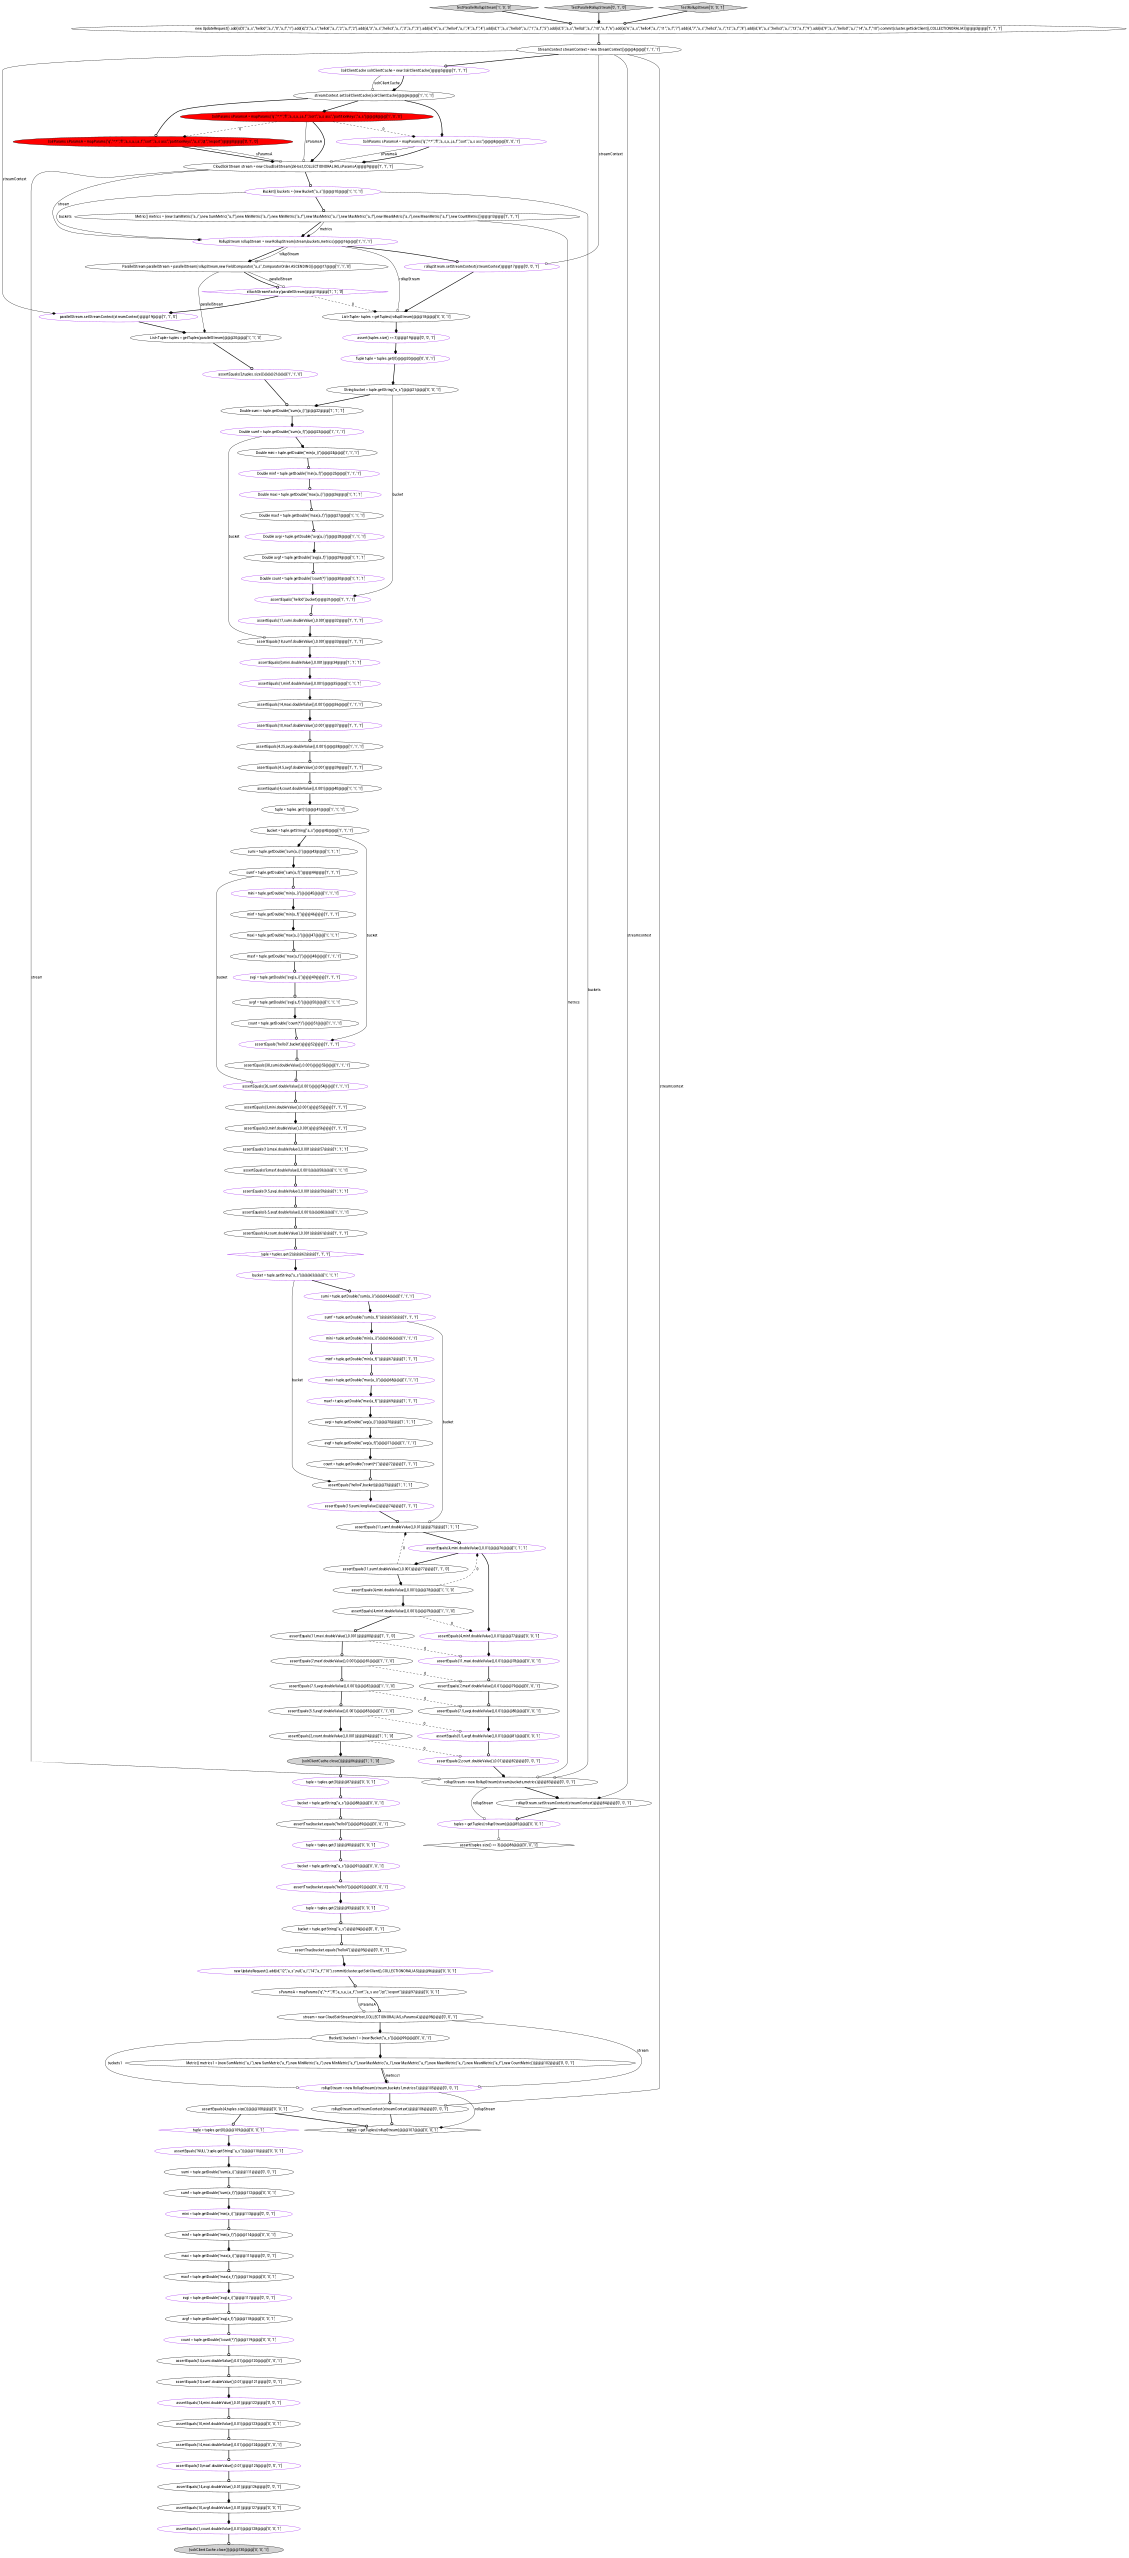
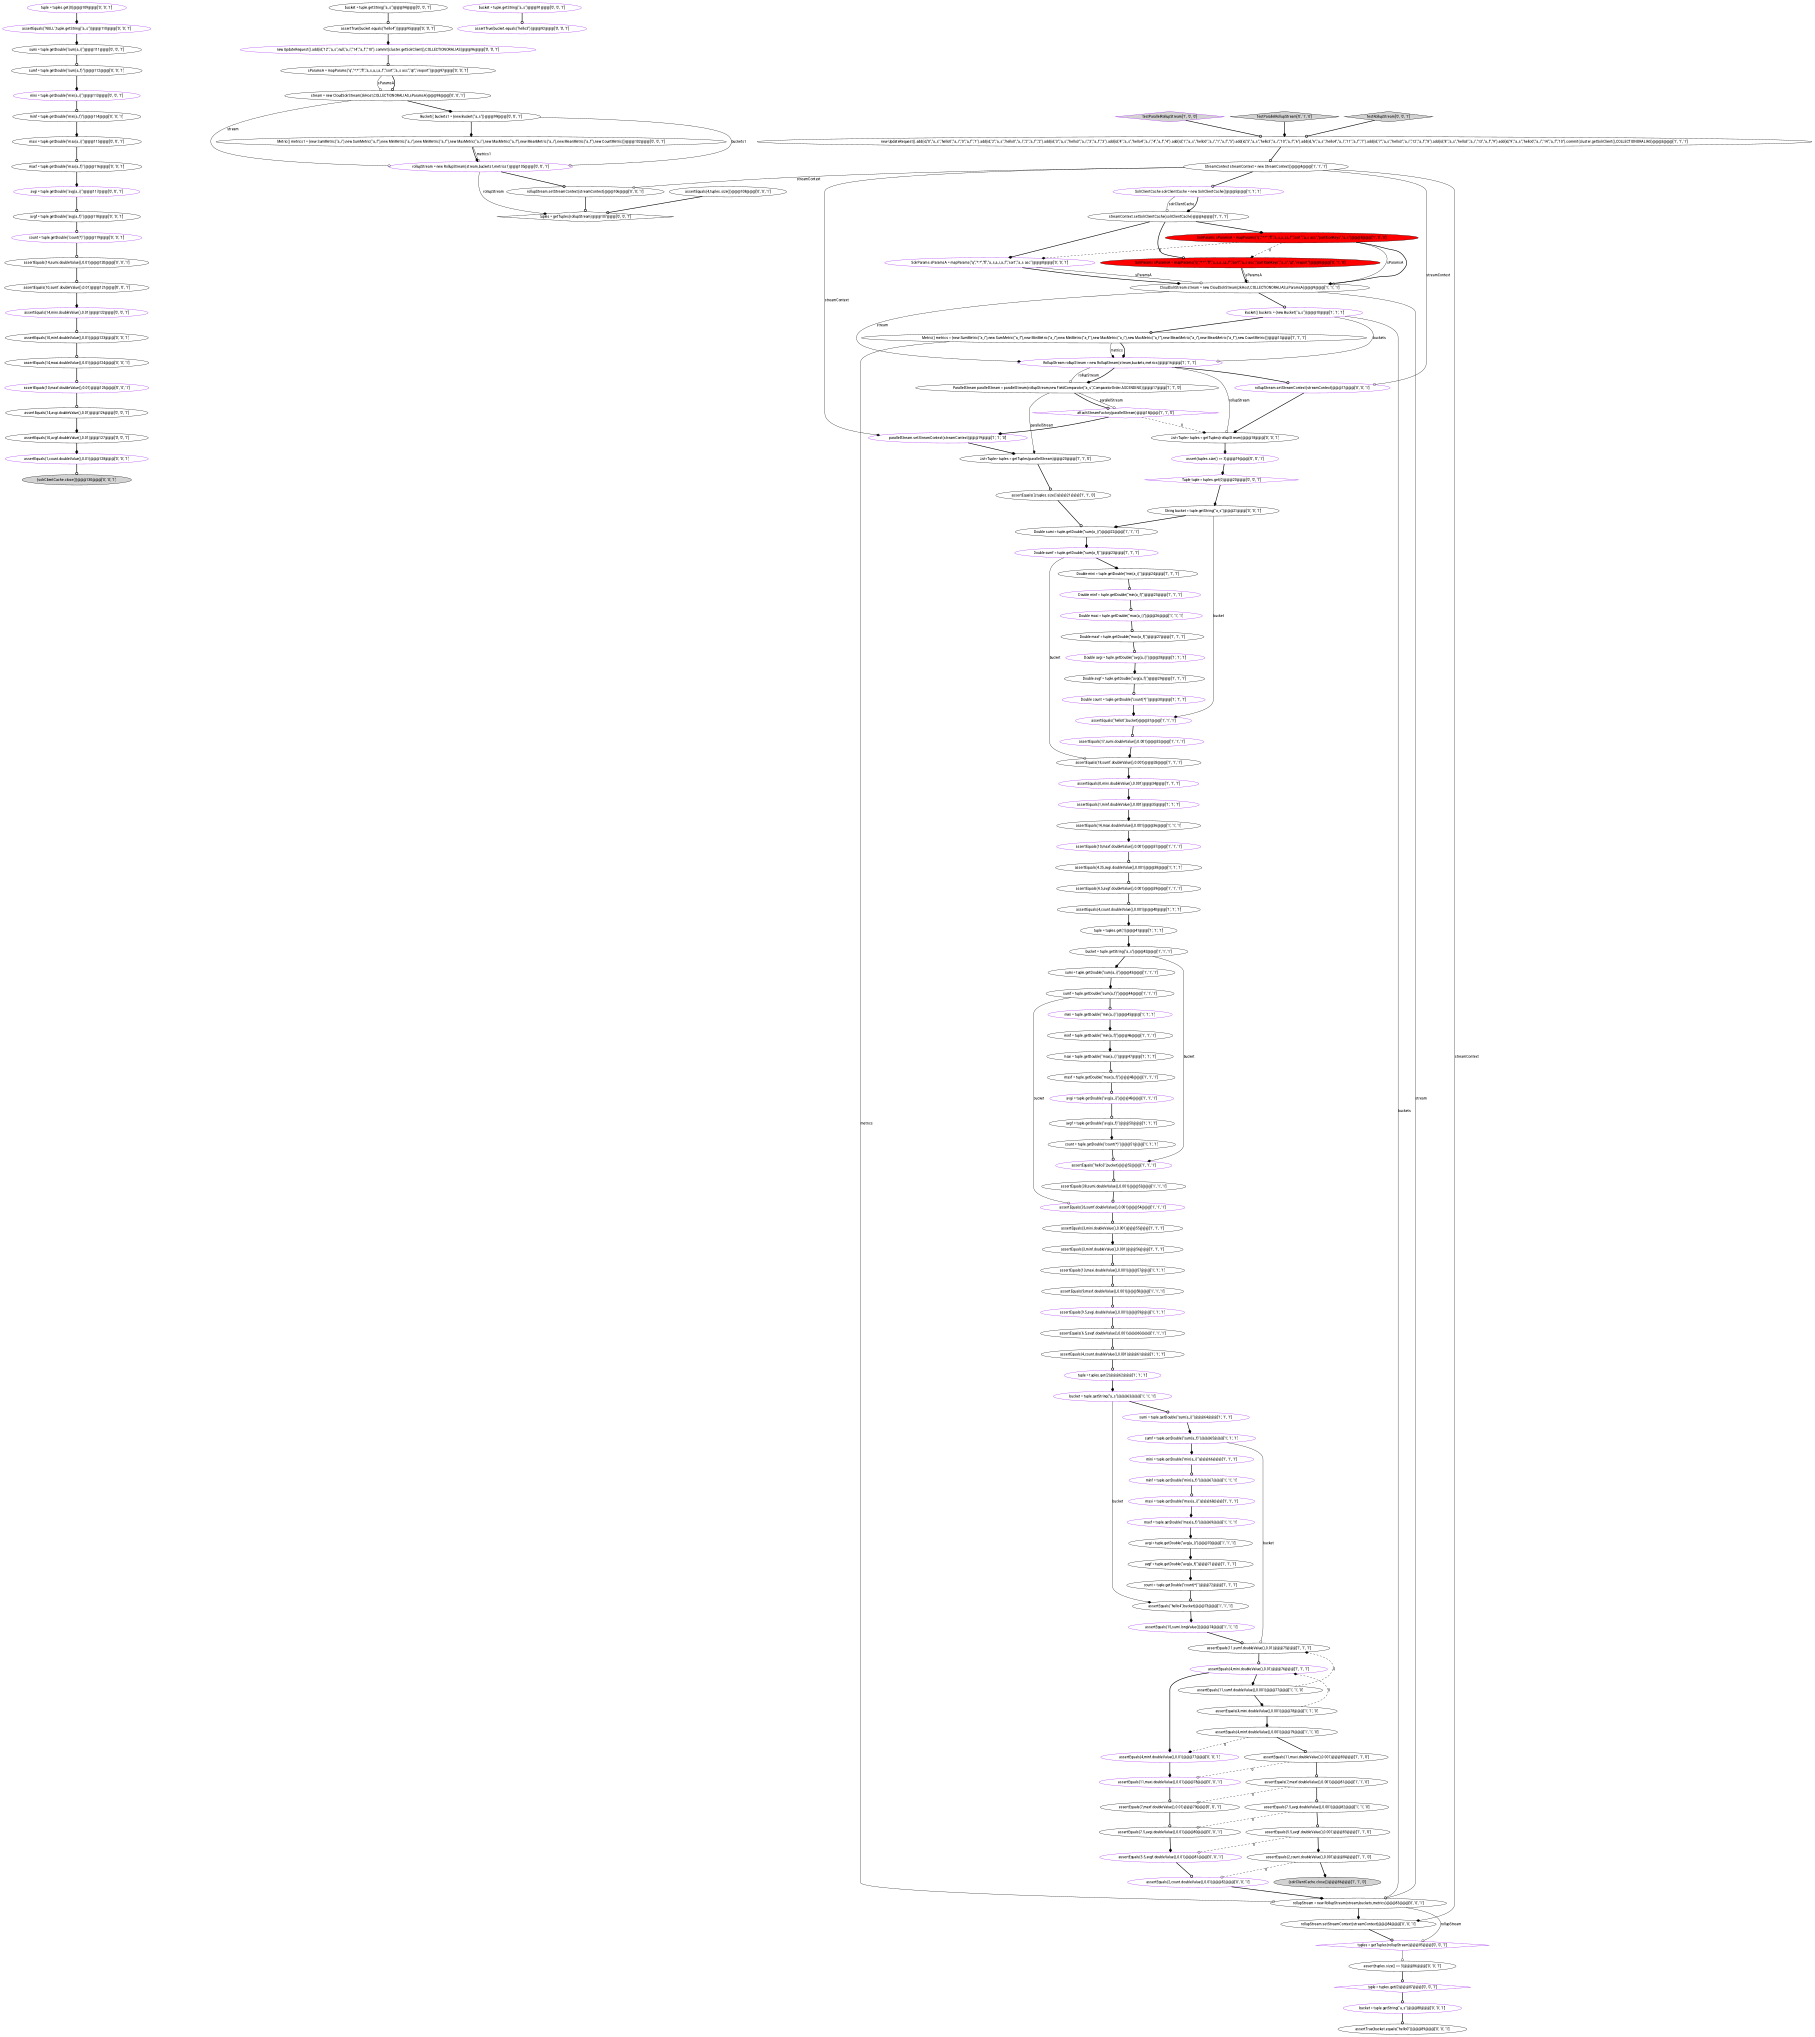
(484, 8) -> (1170, 117)
(395, 359) -> (1222, 480)
(260, 374) -> (1053, 495)
(296, 1254) -> (1113, 1375)
(341, 1771) -> (1402, 1976)
(341, 1782) -> (1402, 1987)
(499, 1824) -> (1402, 1945)
(341, 1845) -> none
(499, 1845) -> (1402, 1966)
(341, 1908) -> none
(237, 2119) -> none
(229, 2130) -> (77, 8)
